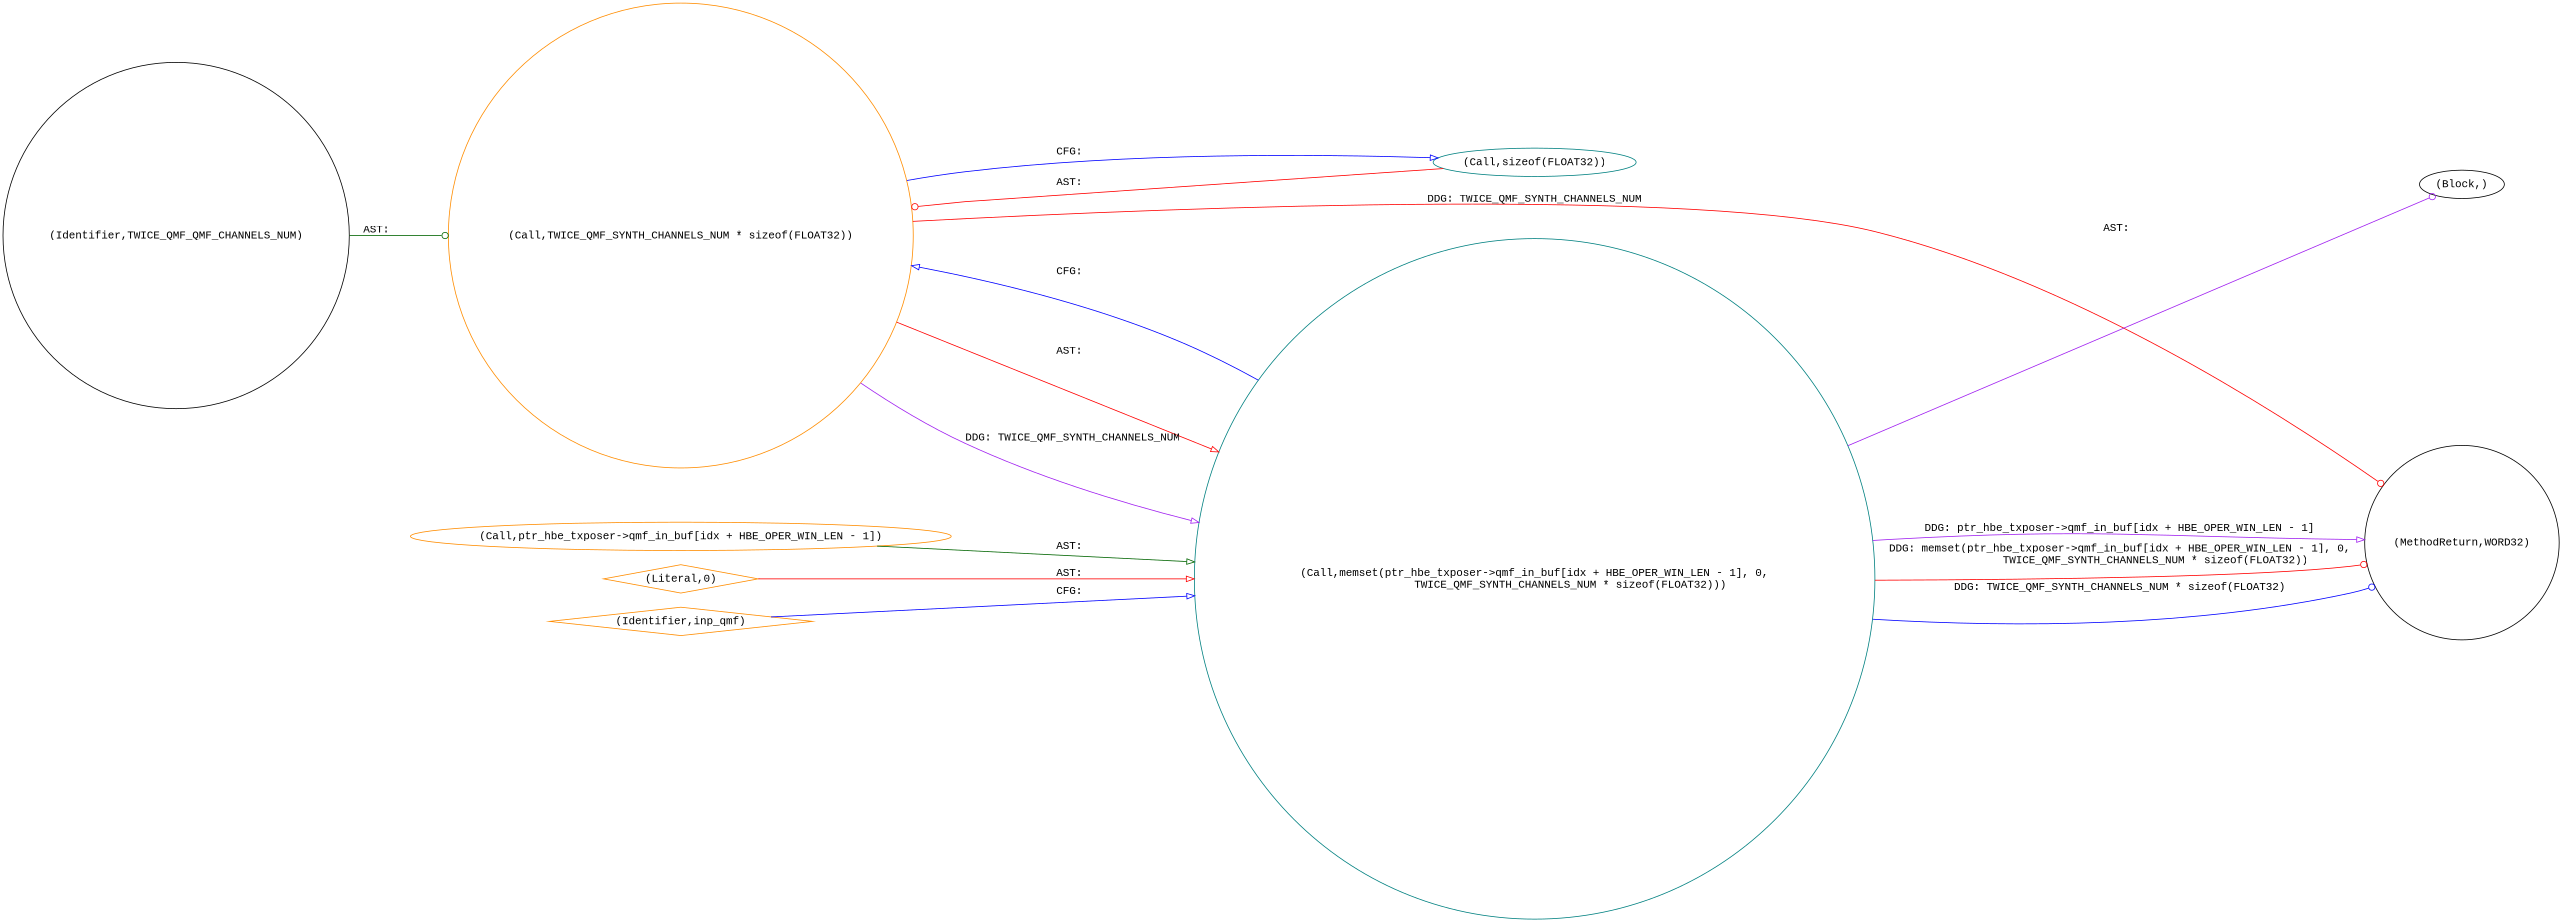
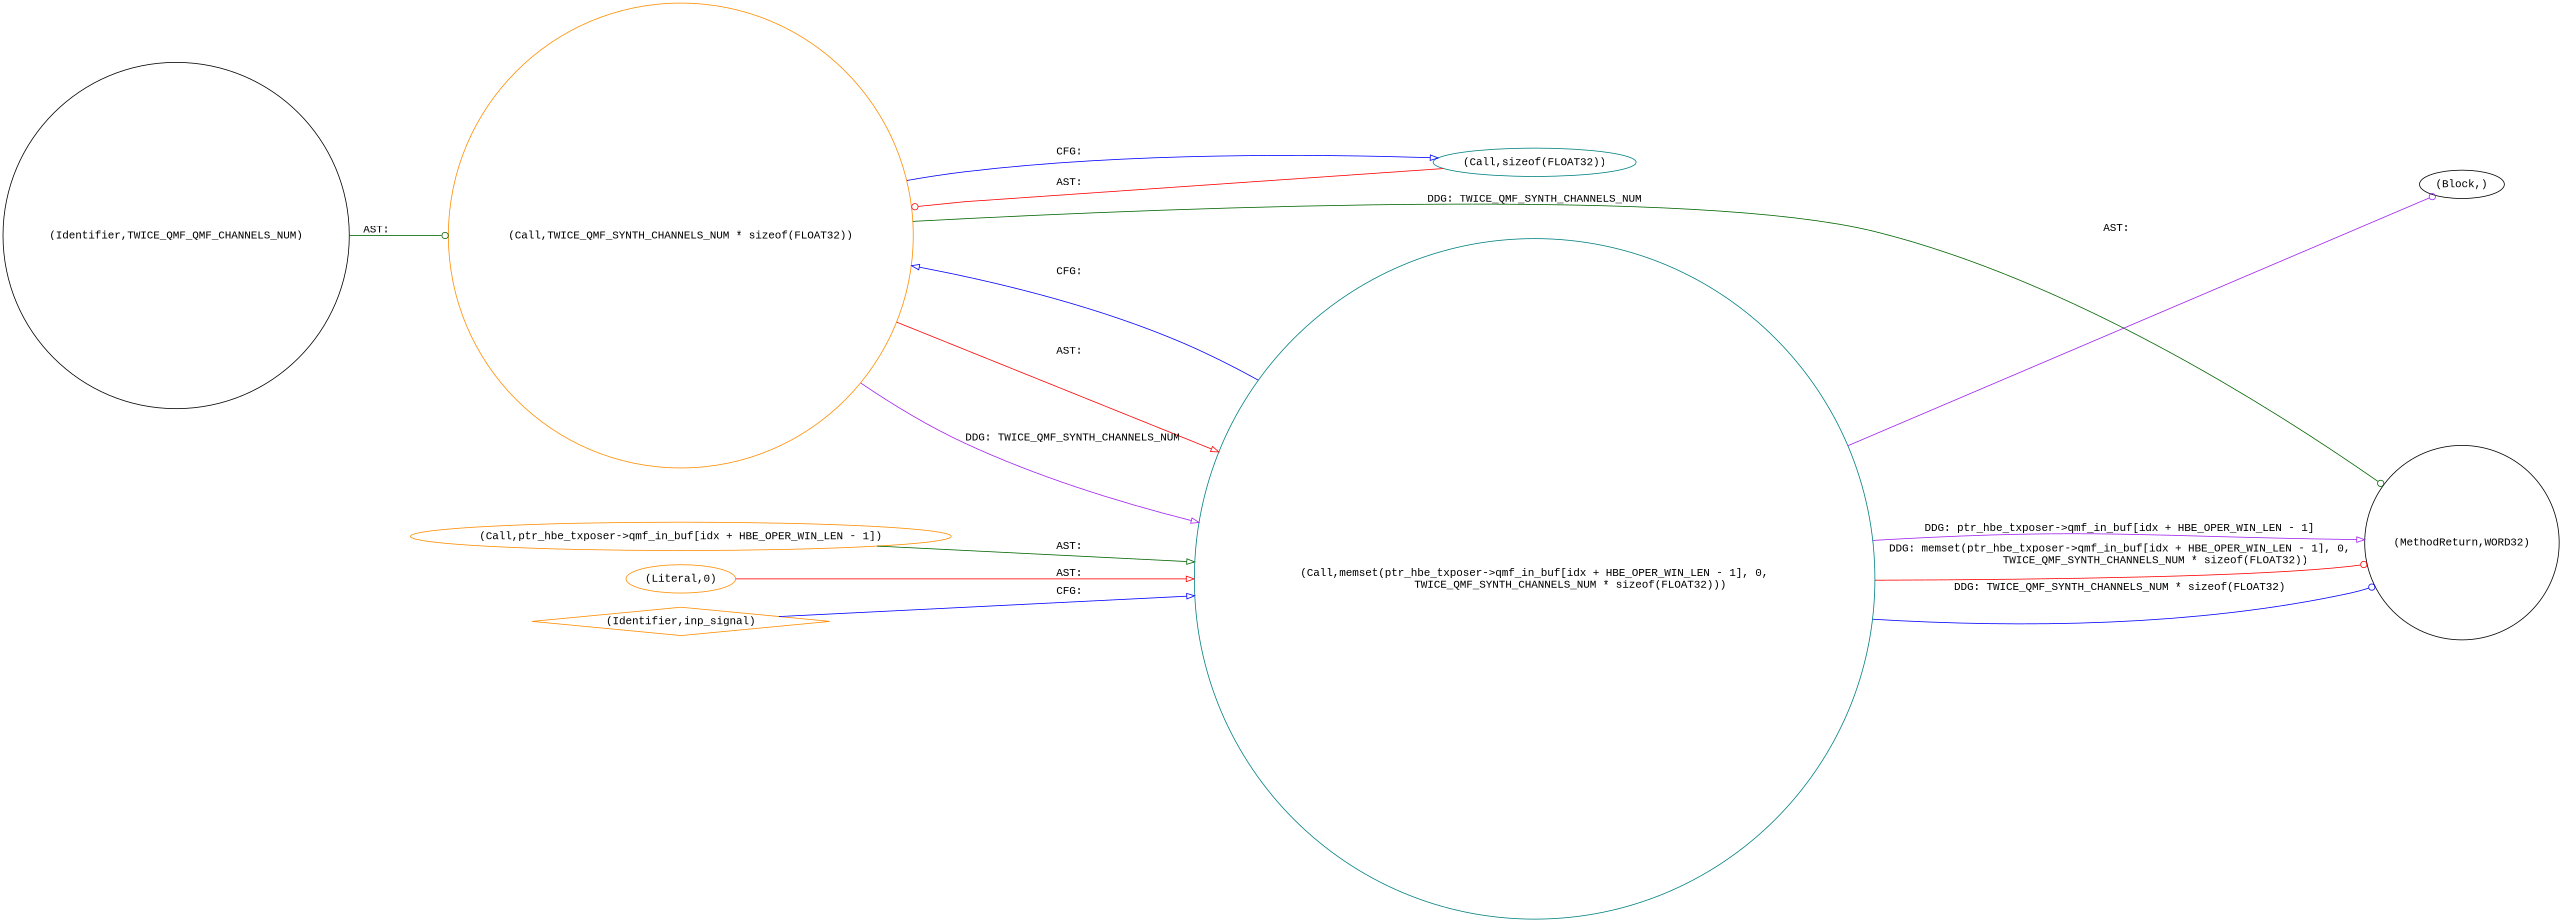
(1677, 209) -> (1677, 209)
(681, 579) -> (681, 579)
(681, 621) -> (681, 621)
